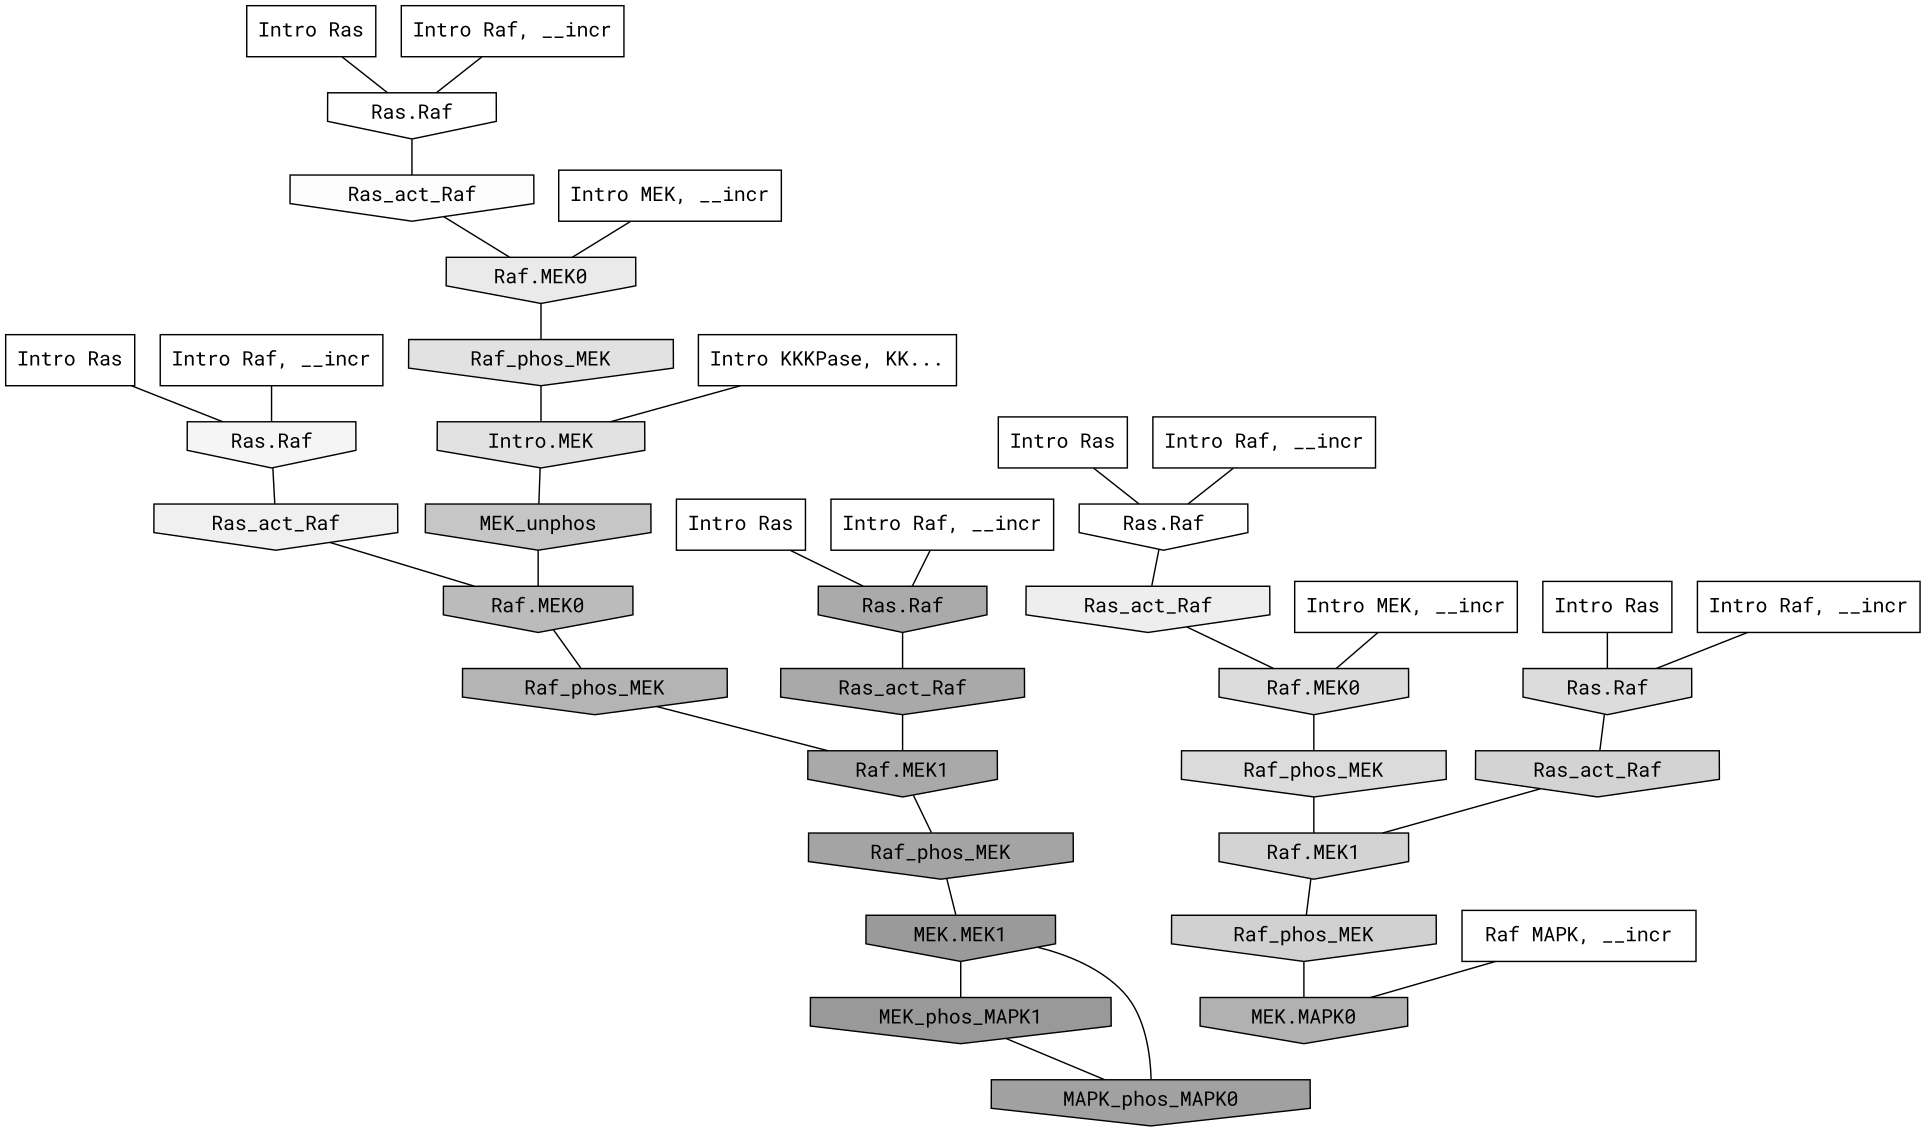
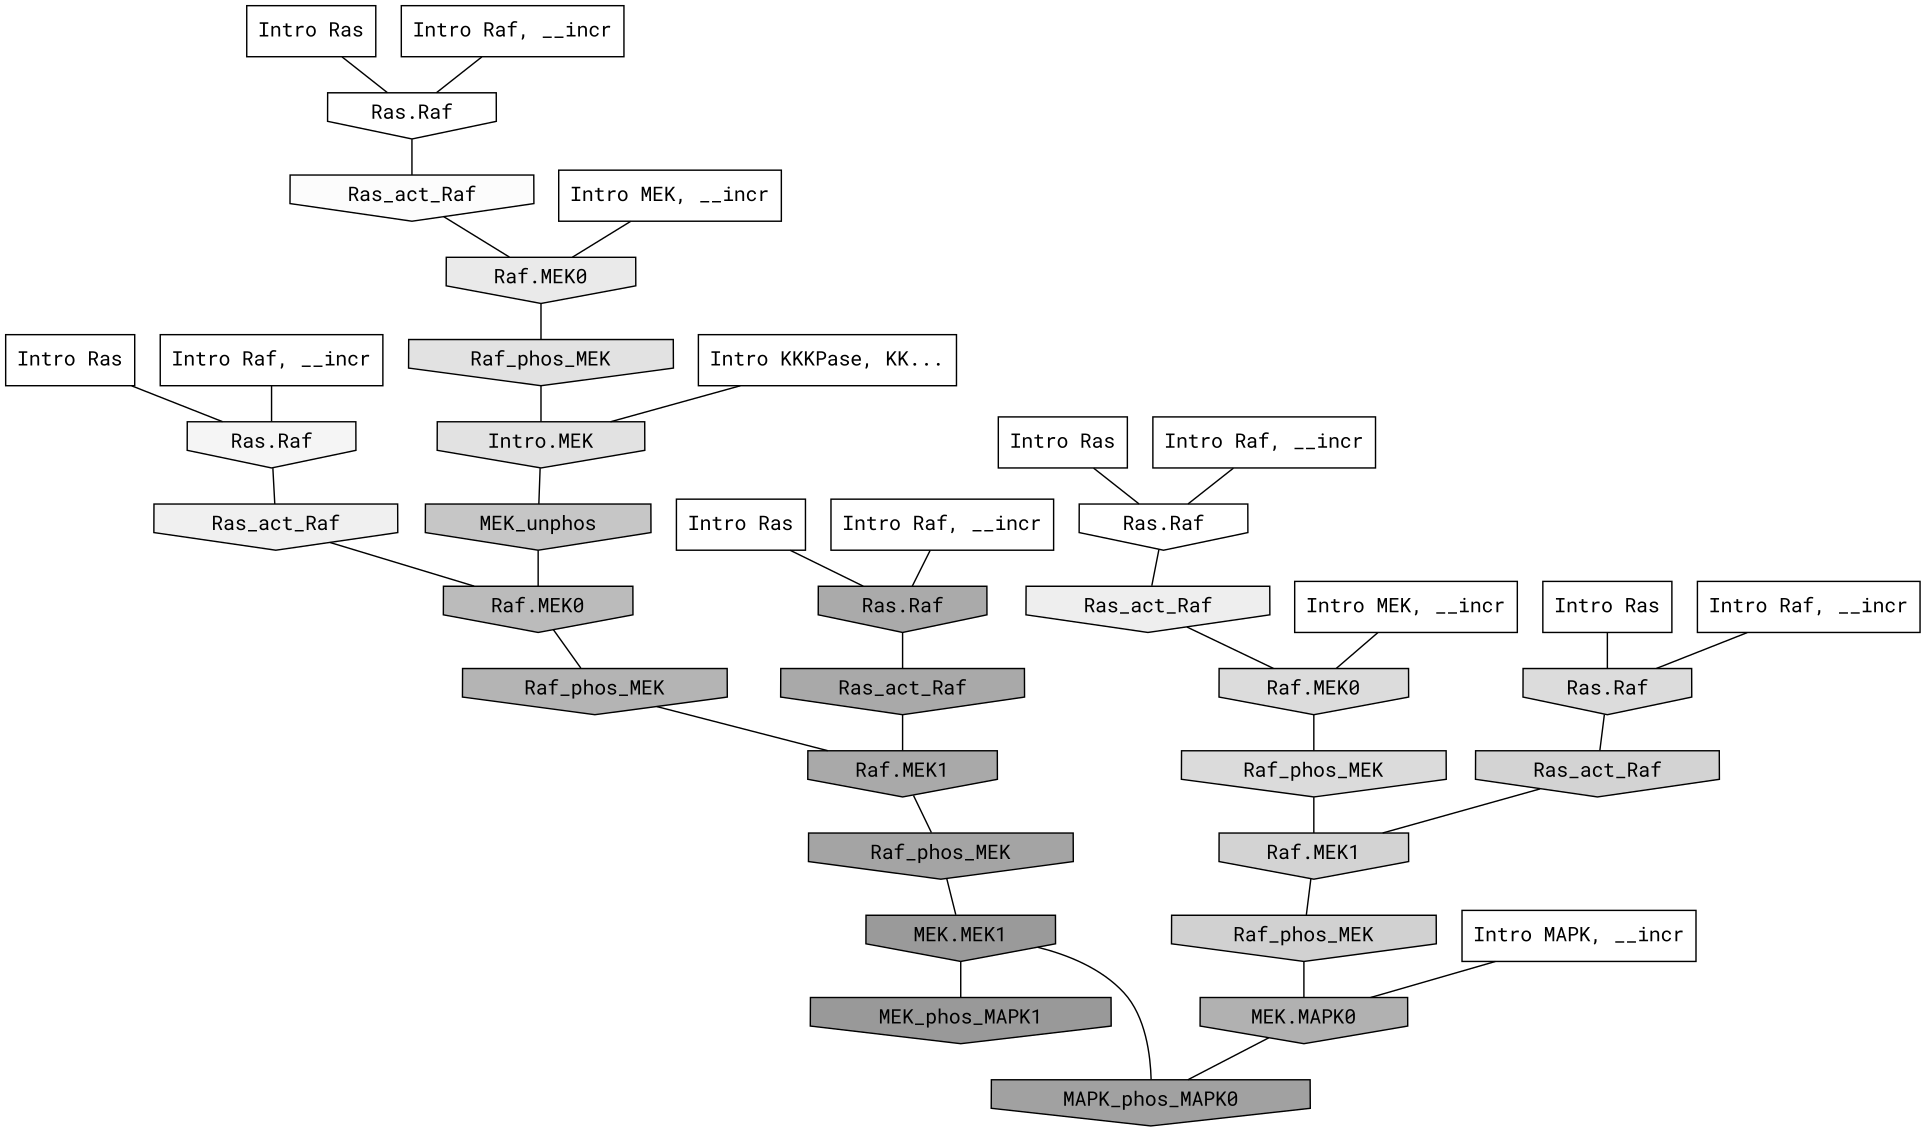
(1579, 936) -> (1579, 936)
(1055, 1059) -> (1228, 1059)
